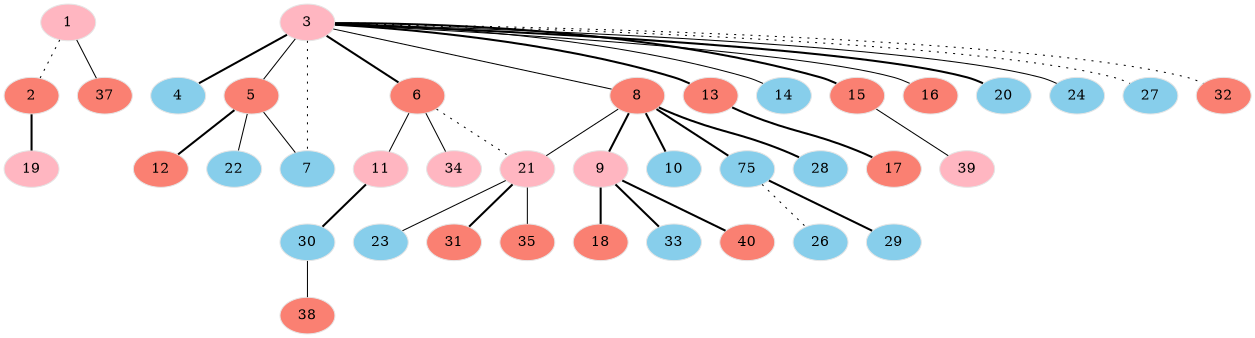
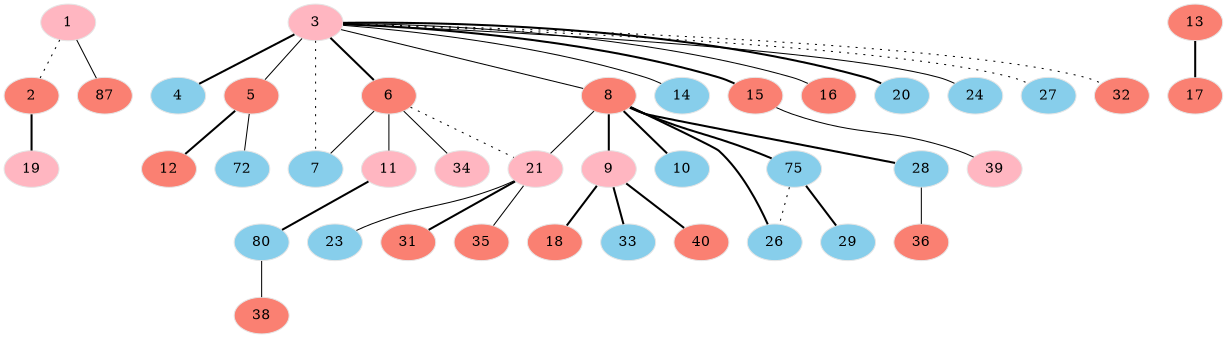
(514, 43) -> none
(105, 96) -> (105, 96)
(279, 132) -> (352, 132)
none -> (715, 148)
(234, 169) -> (242, 169)
(307, 242) -> (262, 242)
none -> (921, 242)
